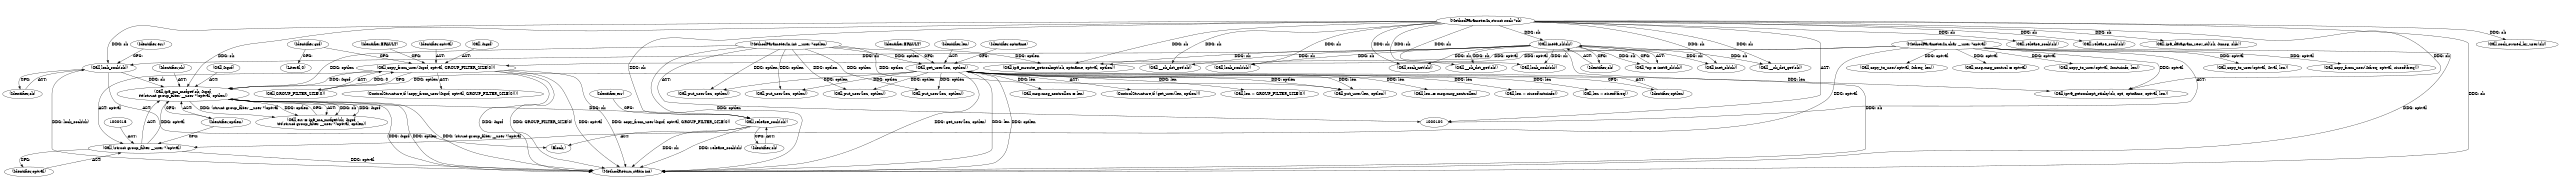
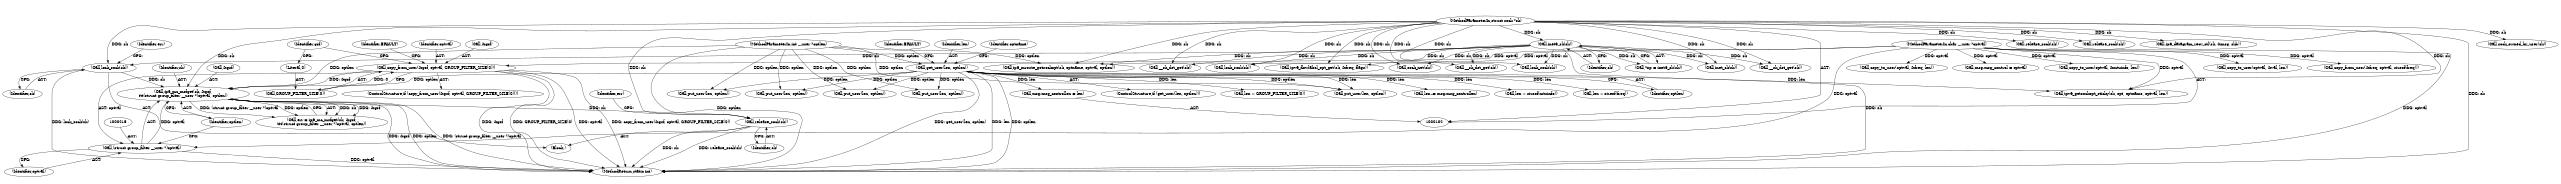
none -> (1324, 68)
none -> (296, 80)
(978, 113) -> (1246, 113)
